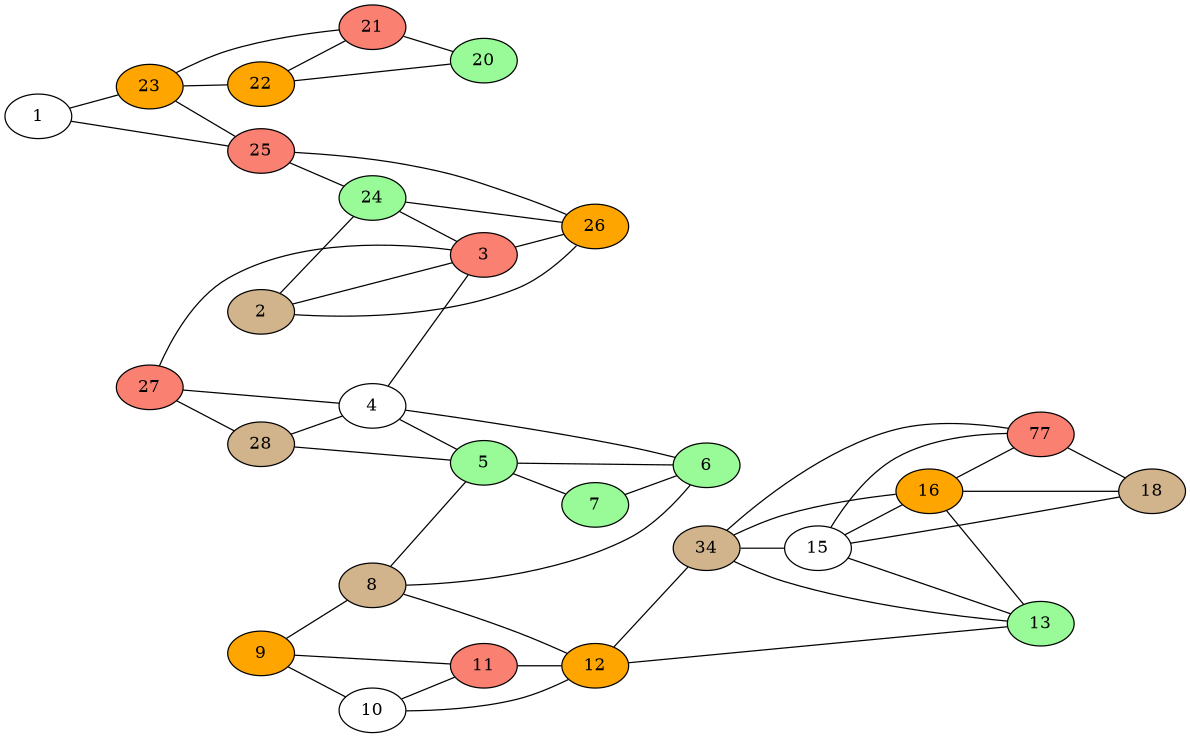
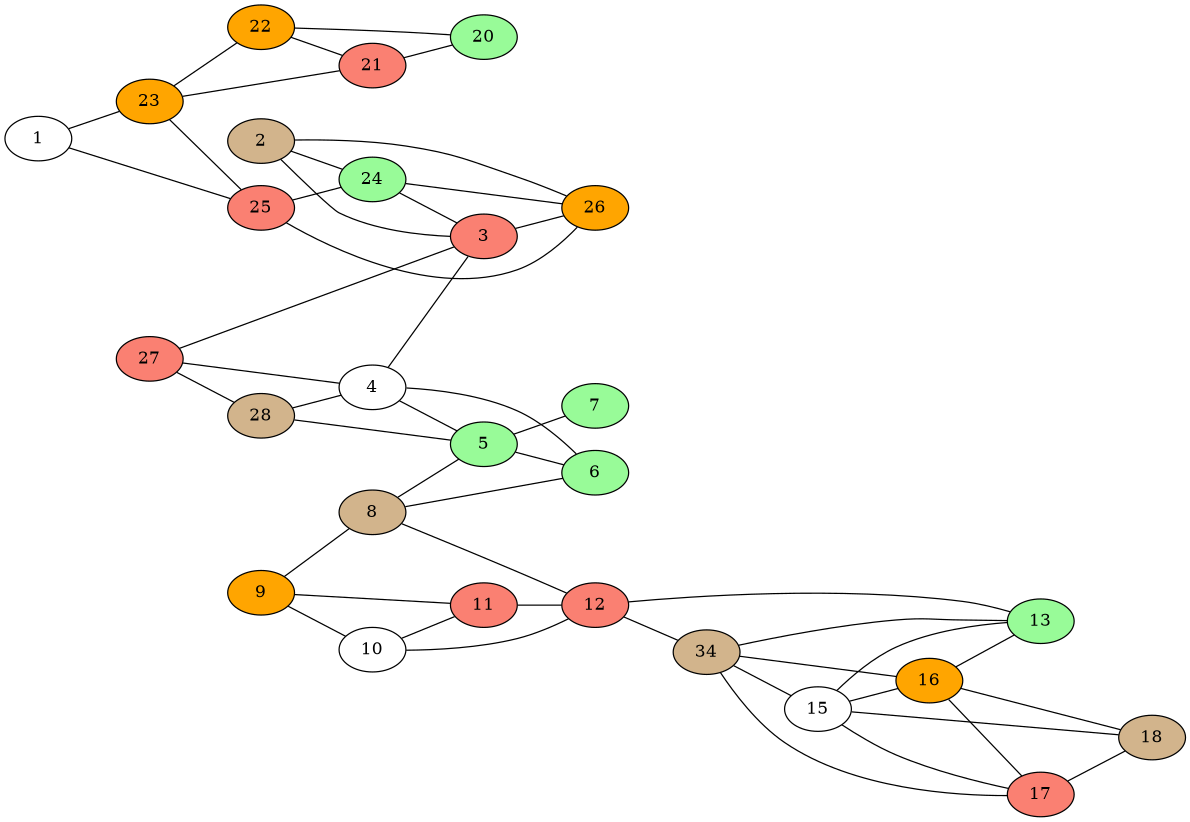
(1041, 434) -> (1041, 794)
(651, 485) -> none
(595, 666) -> (595, 605)
